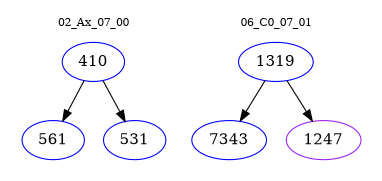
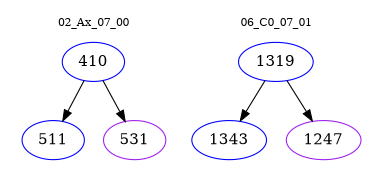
(53, 140) -> (53, 140)
(135, 140) -> (135, 140)
(229, 140) -> (229, 140)
